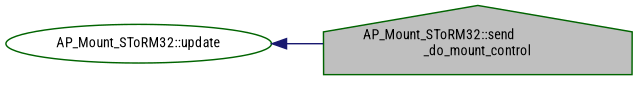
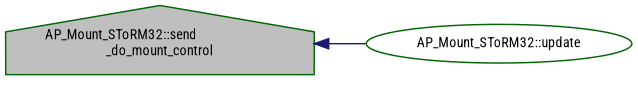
(305, 44) -> (347, 44)
